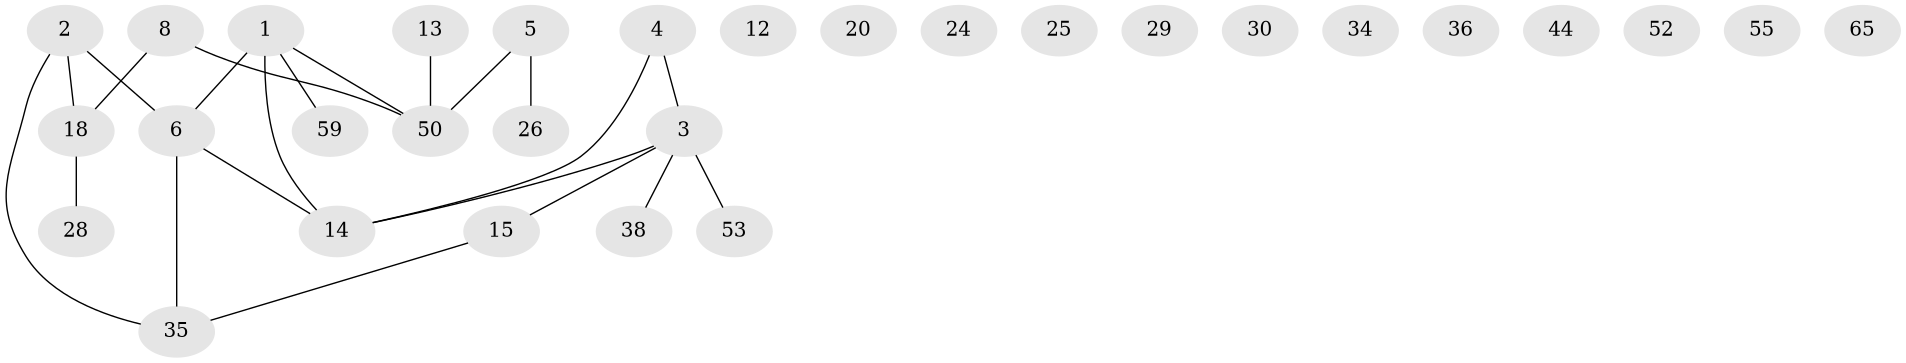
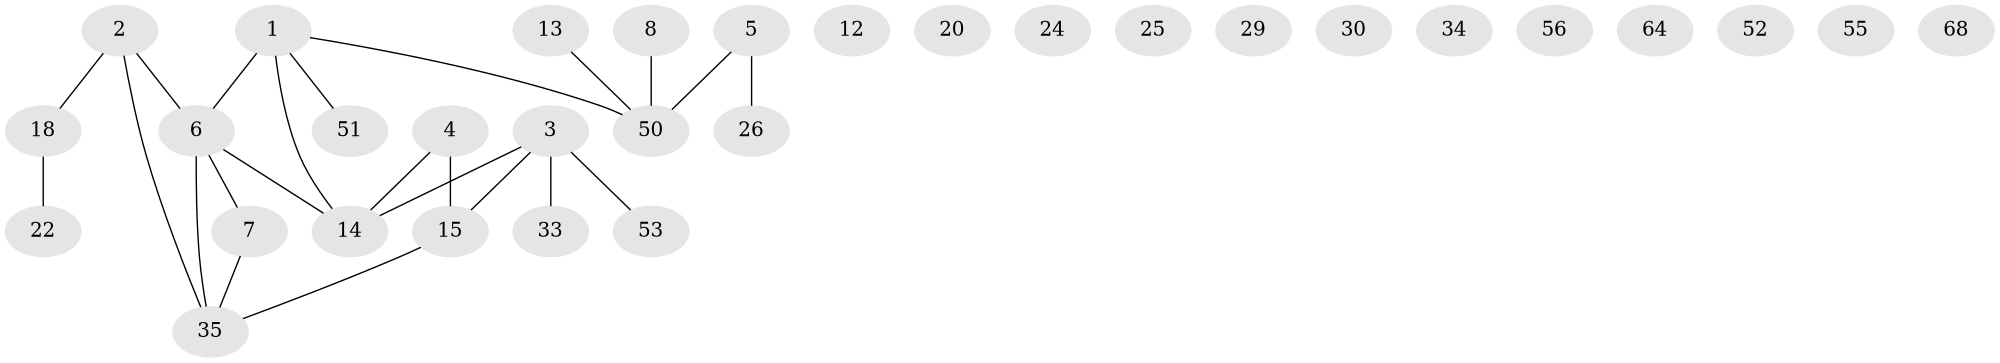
(1461, 31) -> (1555, 31)
(1561, 31) -> (1655, 31)
(1863, 31) -> (1956, 31)
(127, 74) -> none
(671, 81) -> (450, 171)
(330, 131) -> (350, 131)
(76, 231) -> (43, 231)
none -> (250, 231)
(634, 231) -> (551, 231)
